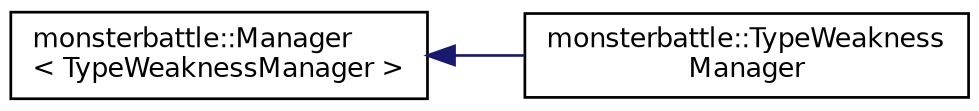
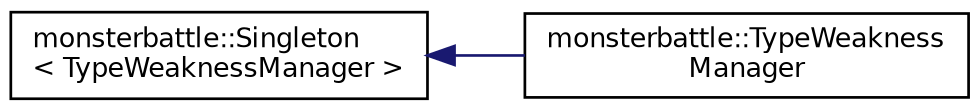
(219, 55) -> (219, 55)
